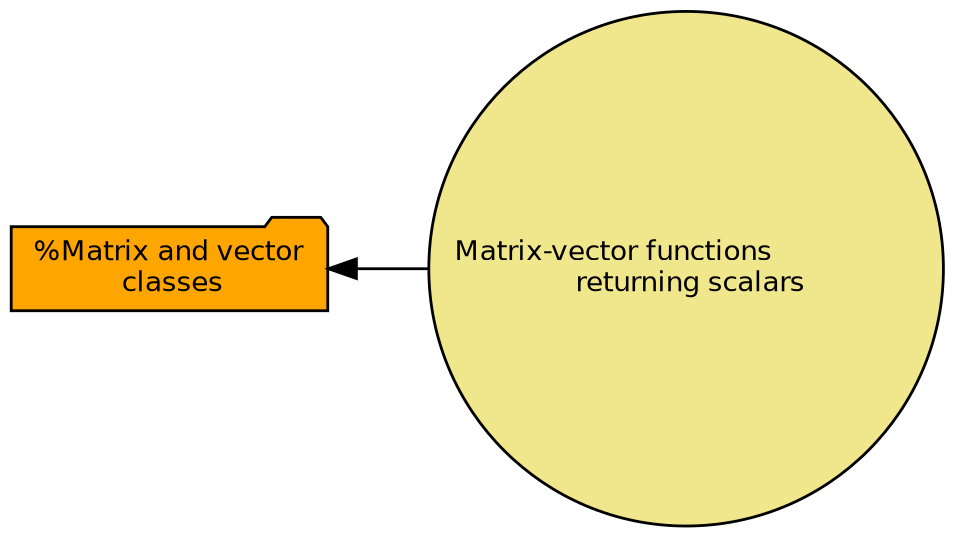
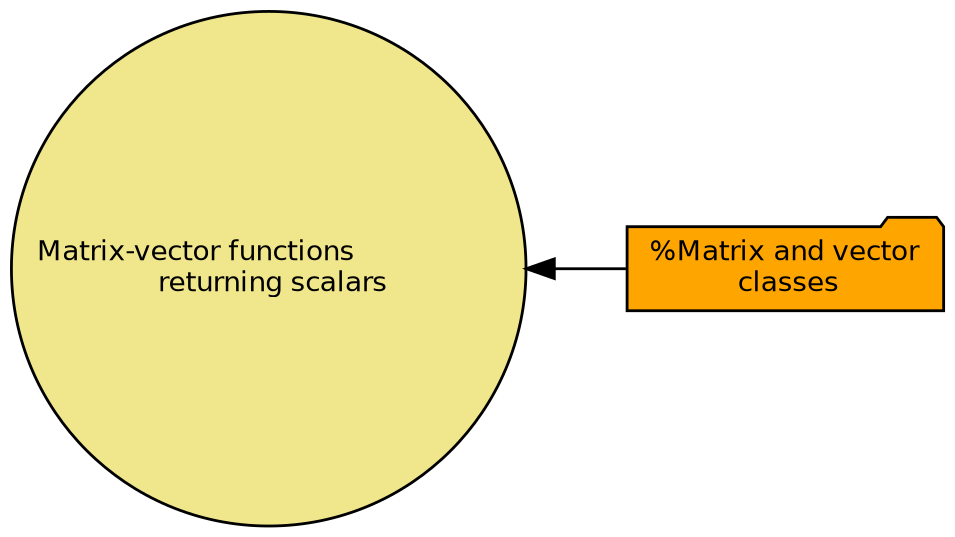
(392, 269) -> (590, 269)
